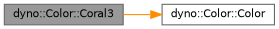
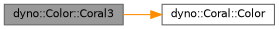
(218, 15) -> (218, 15)
